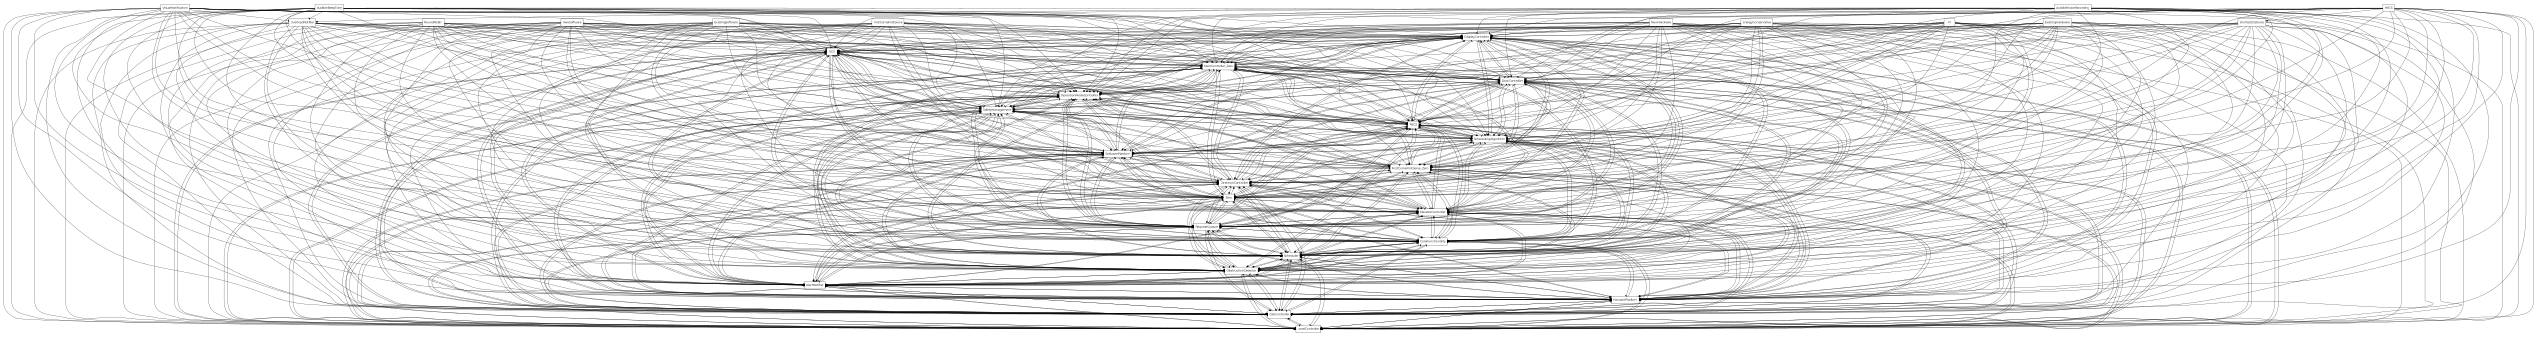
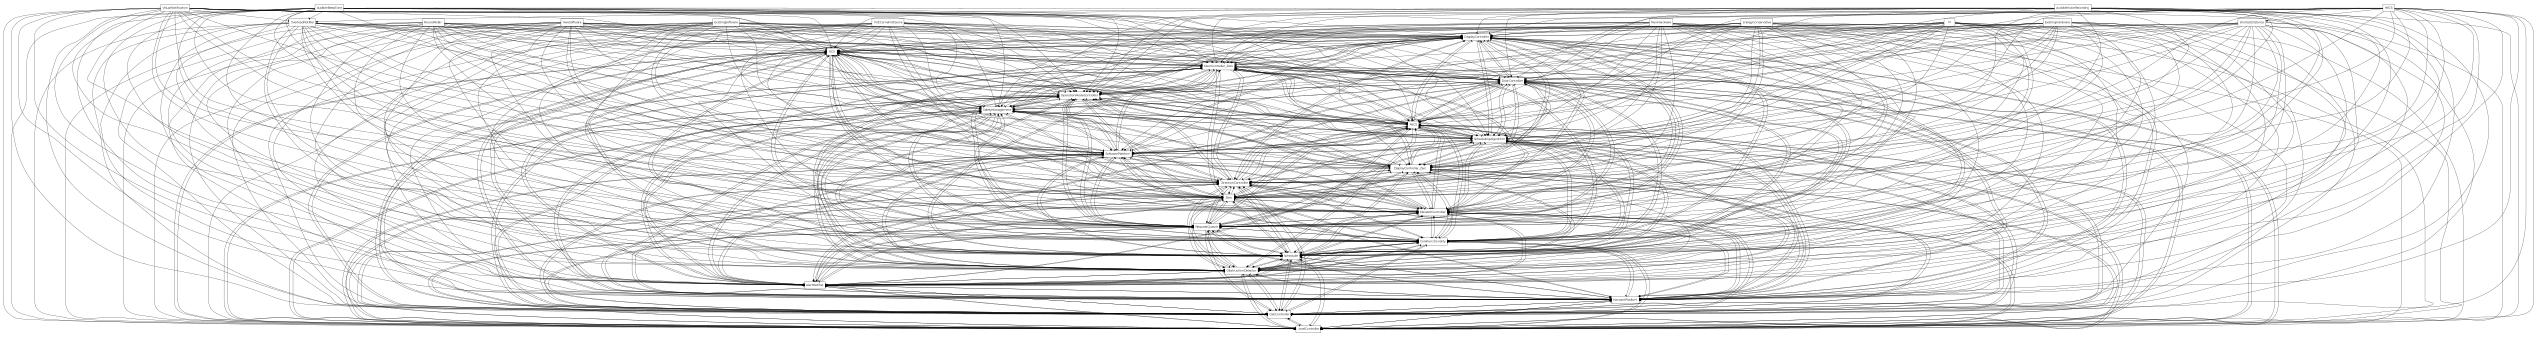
(1410, 169) -> (1410, 169)
none -> (1092, 196)
